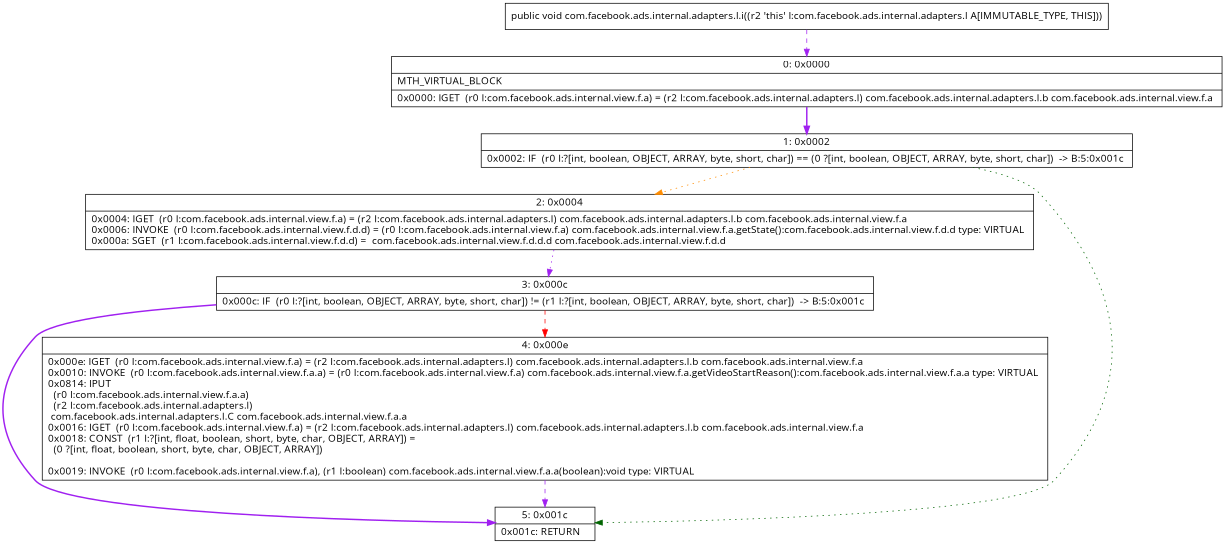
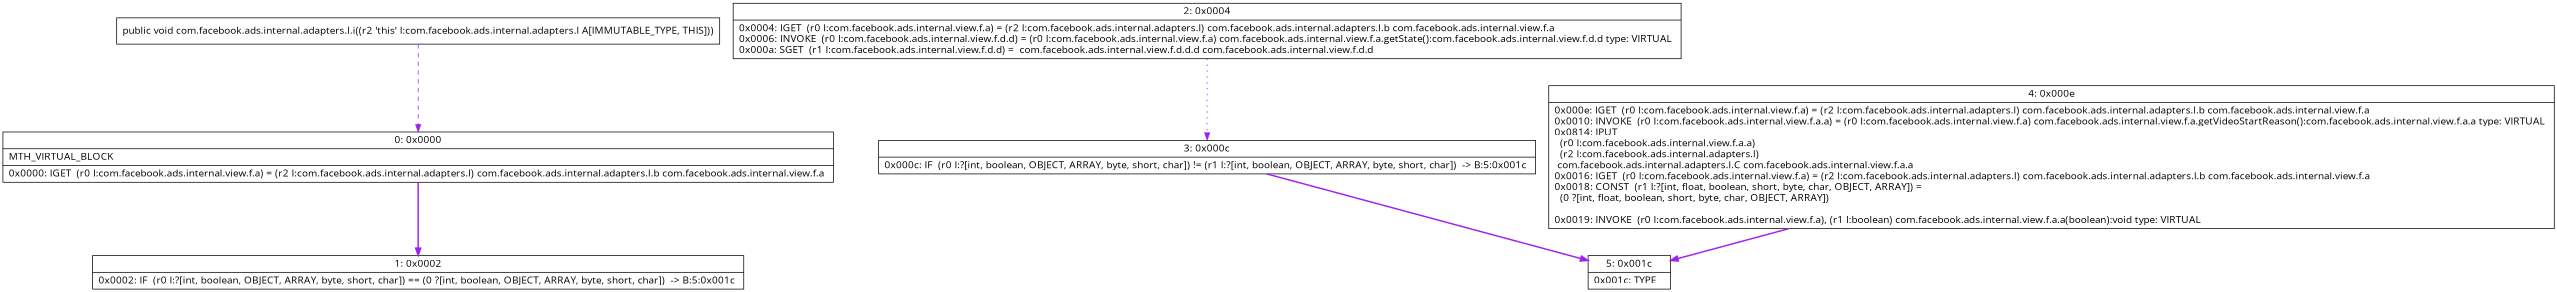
(706, 180) -> none
(545, 320) -> none
(545, 490) -> (1733, 244)
(1026, 493) -> none
(545, 532) -> (1629, 280)
